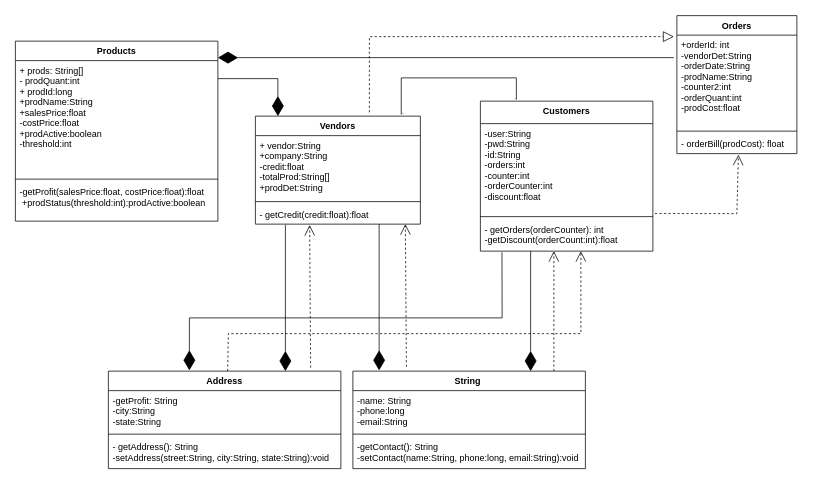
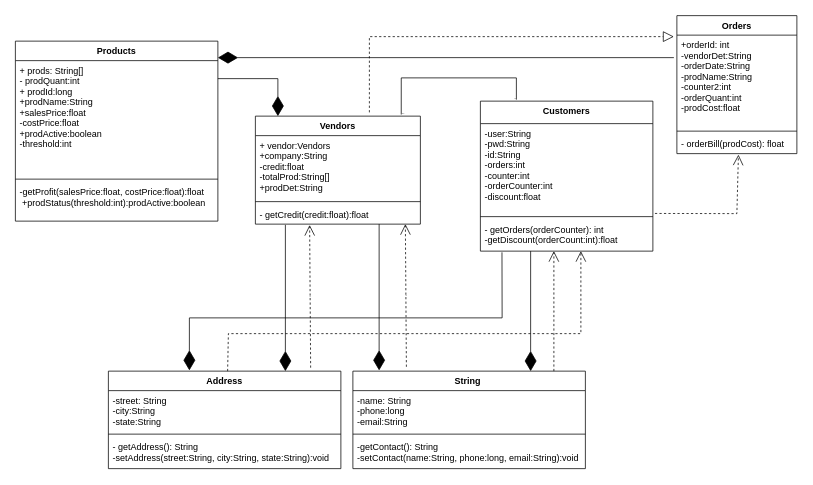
(294, 146) -> (297, 146)
(153, 401) -> (147, 401)
